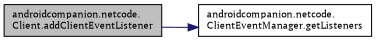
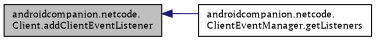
(175, 27) -> (185, 14)
